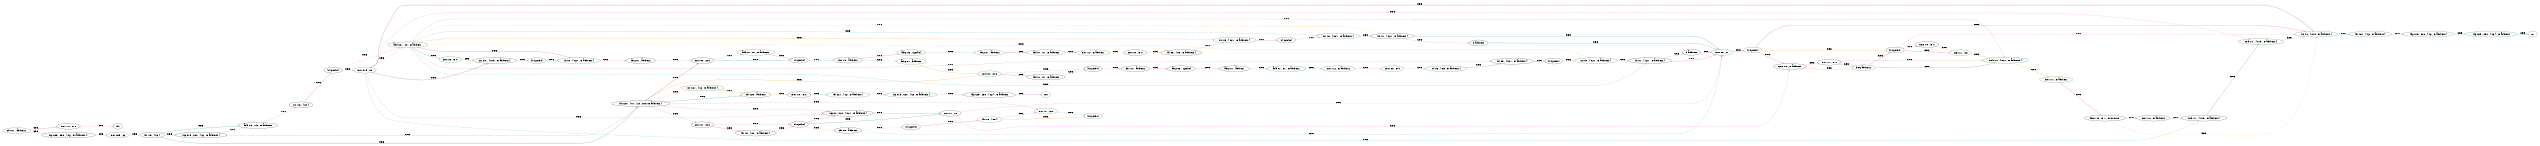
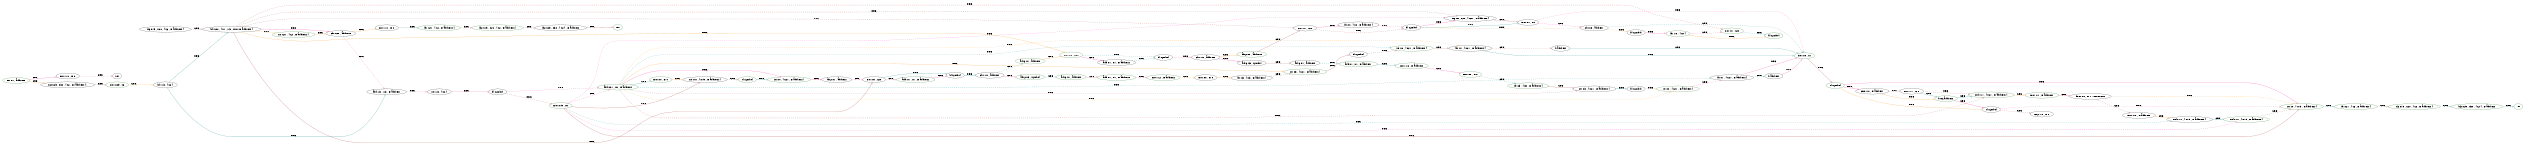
(1961, 53) -> none
none -> (1252, 54)
(702, 99) -> (294, 29)
(1388, 127) -> (1559, 25)
(17, 131) -> (16, 80)
(232, 131) -> (363, 62)
(169, 135) -> none
